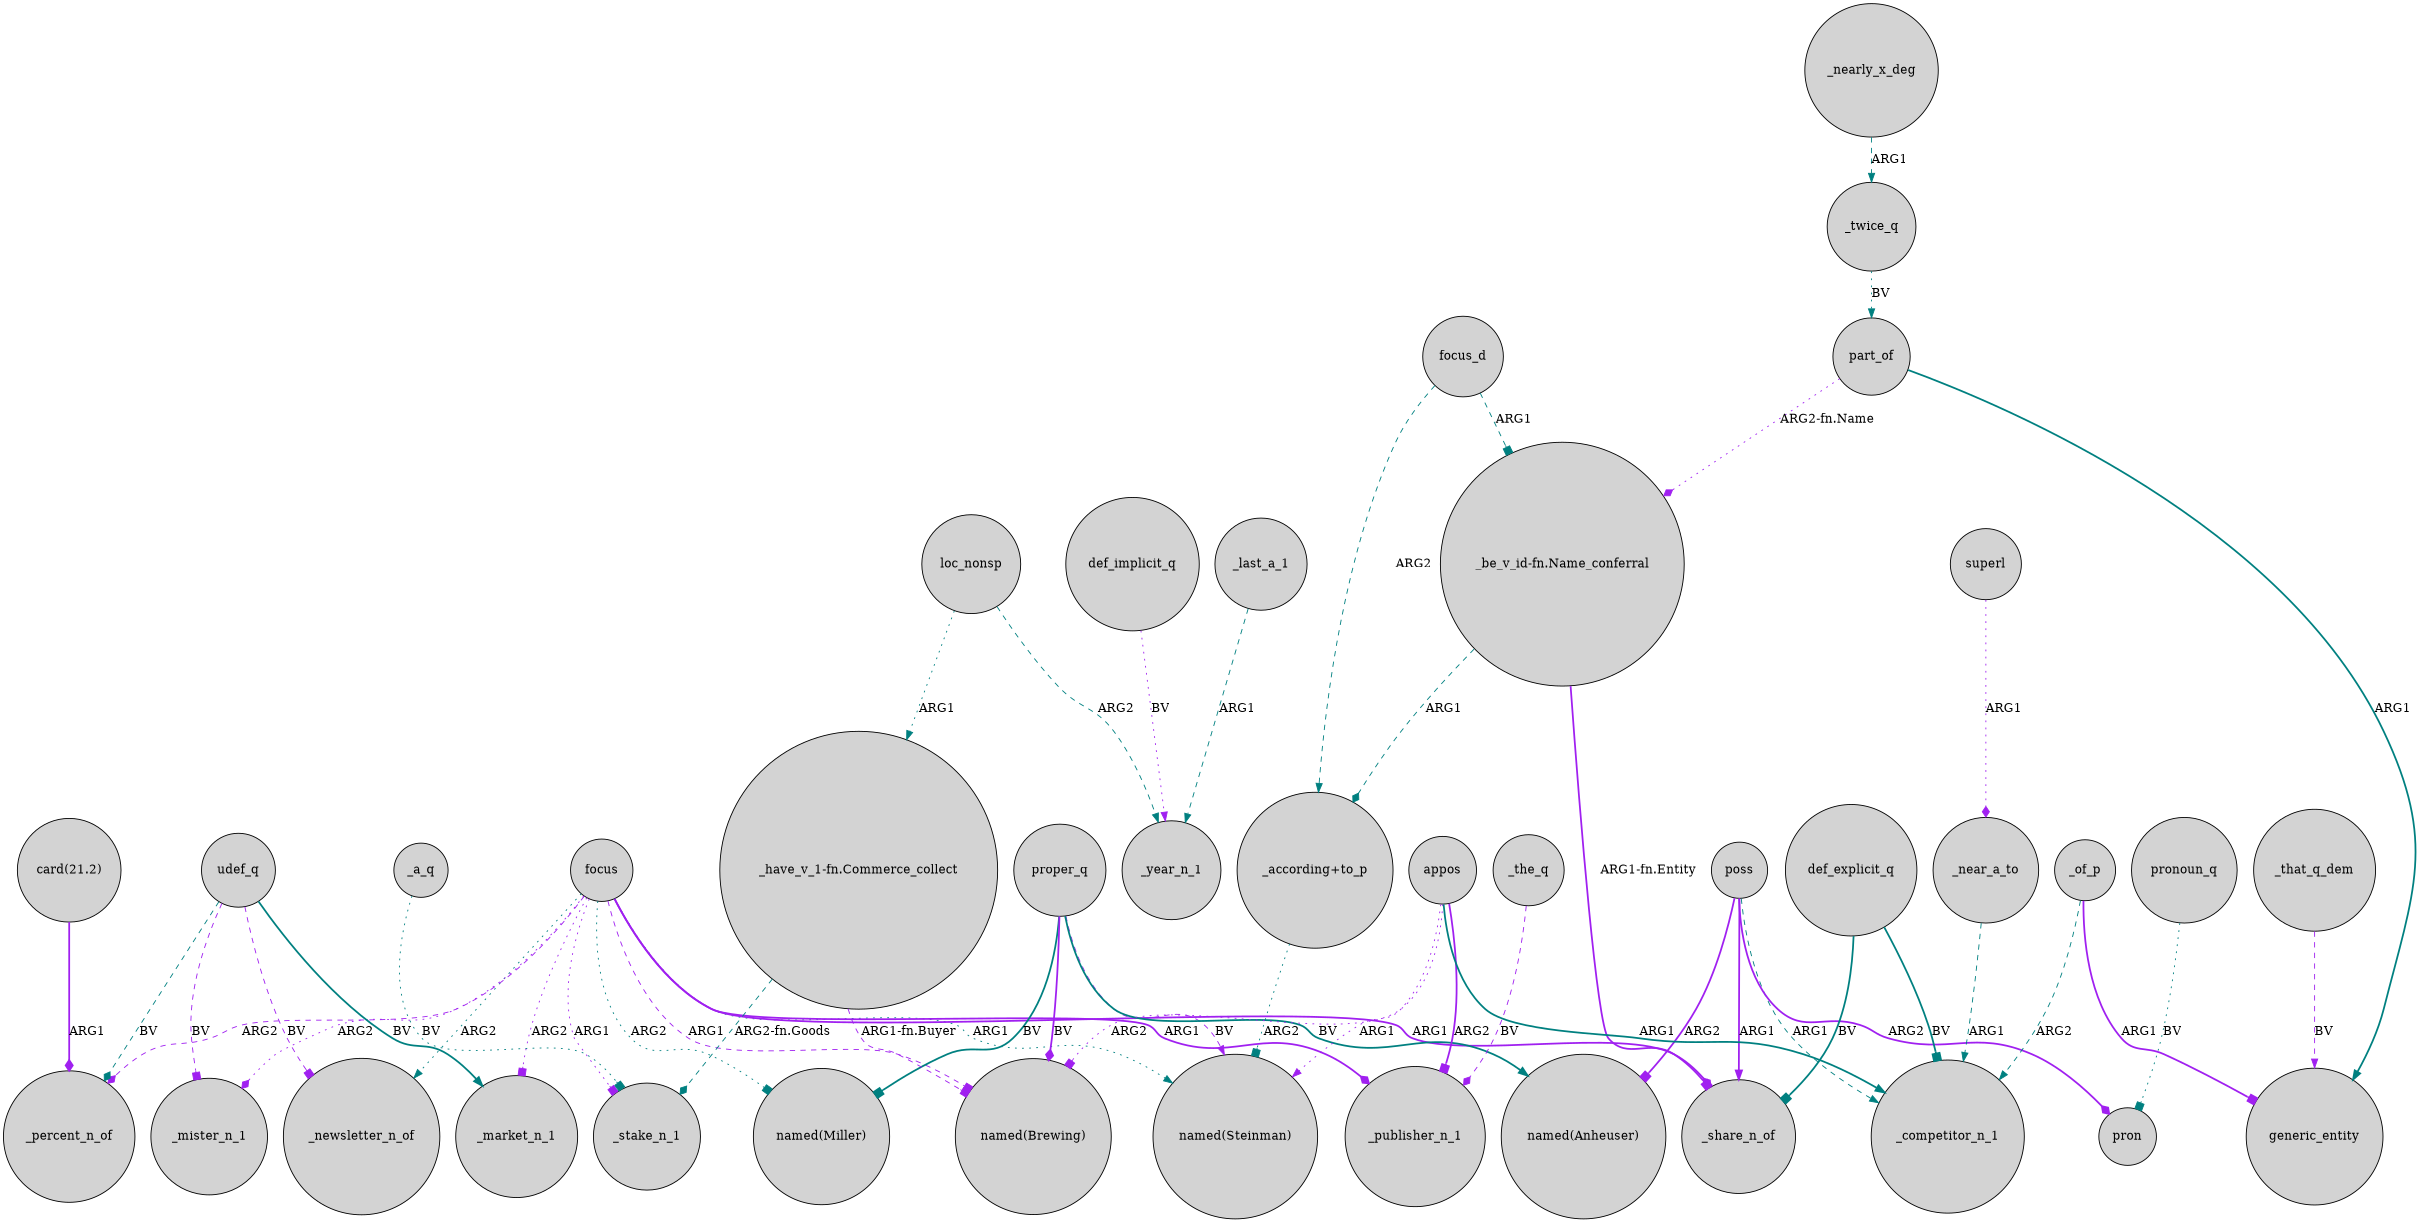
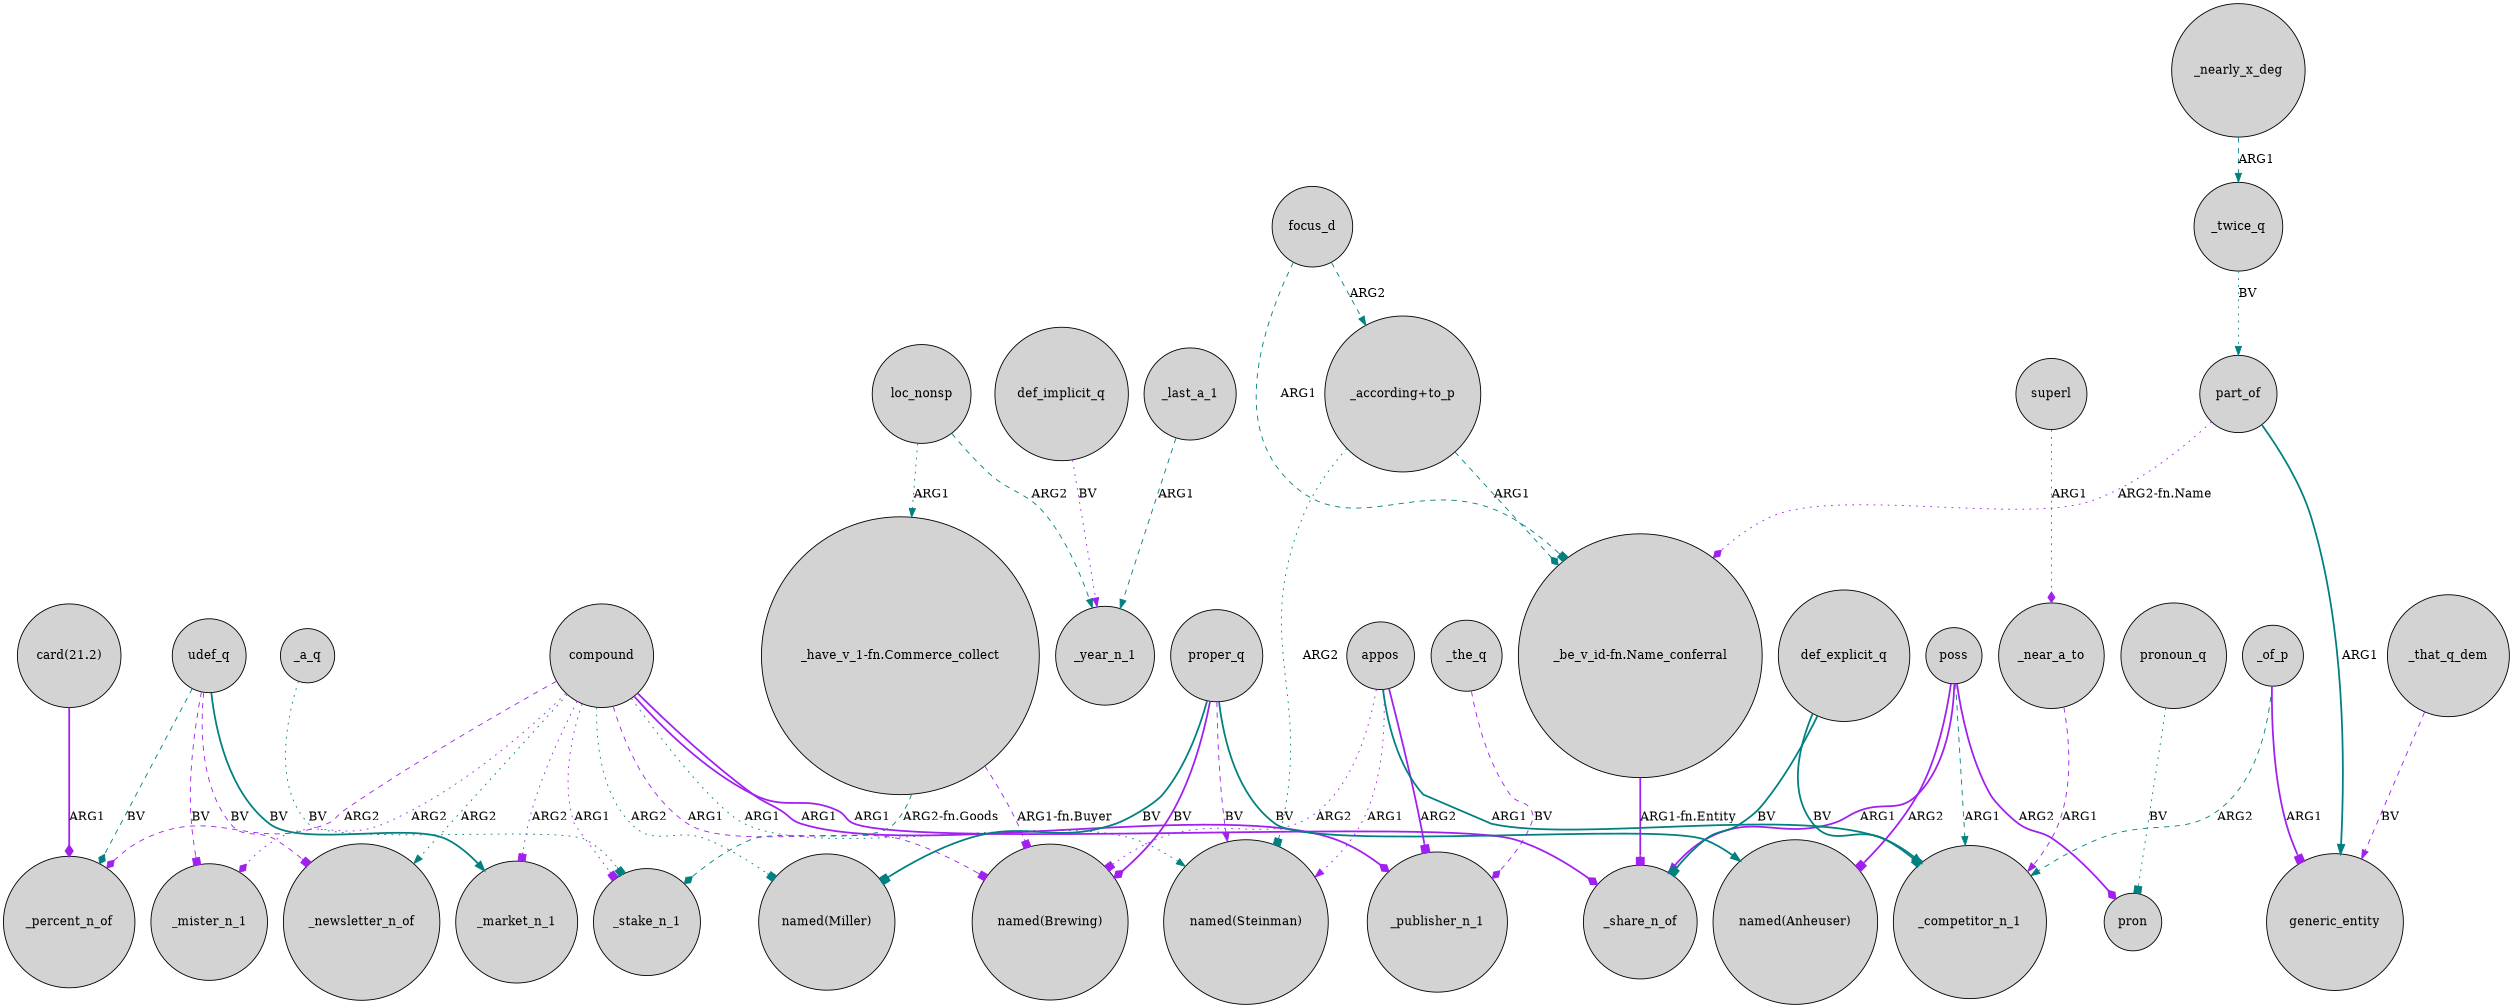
(1412, 718) -> (1503, 504)
(602, 870) -> (602, 656)
(1974, 988) -> (2067, 790)
